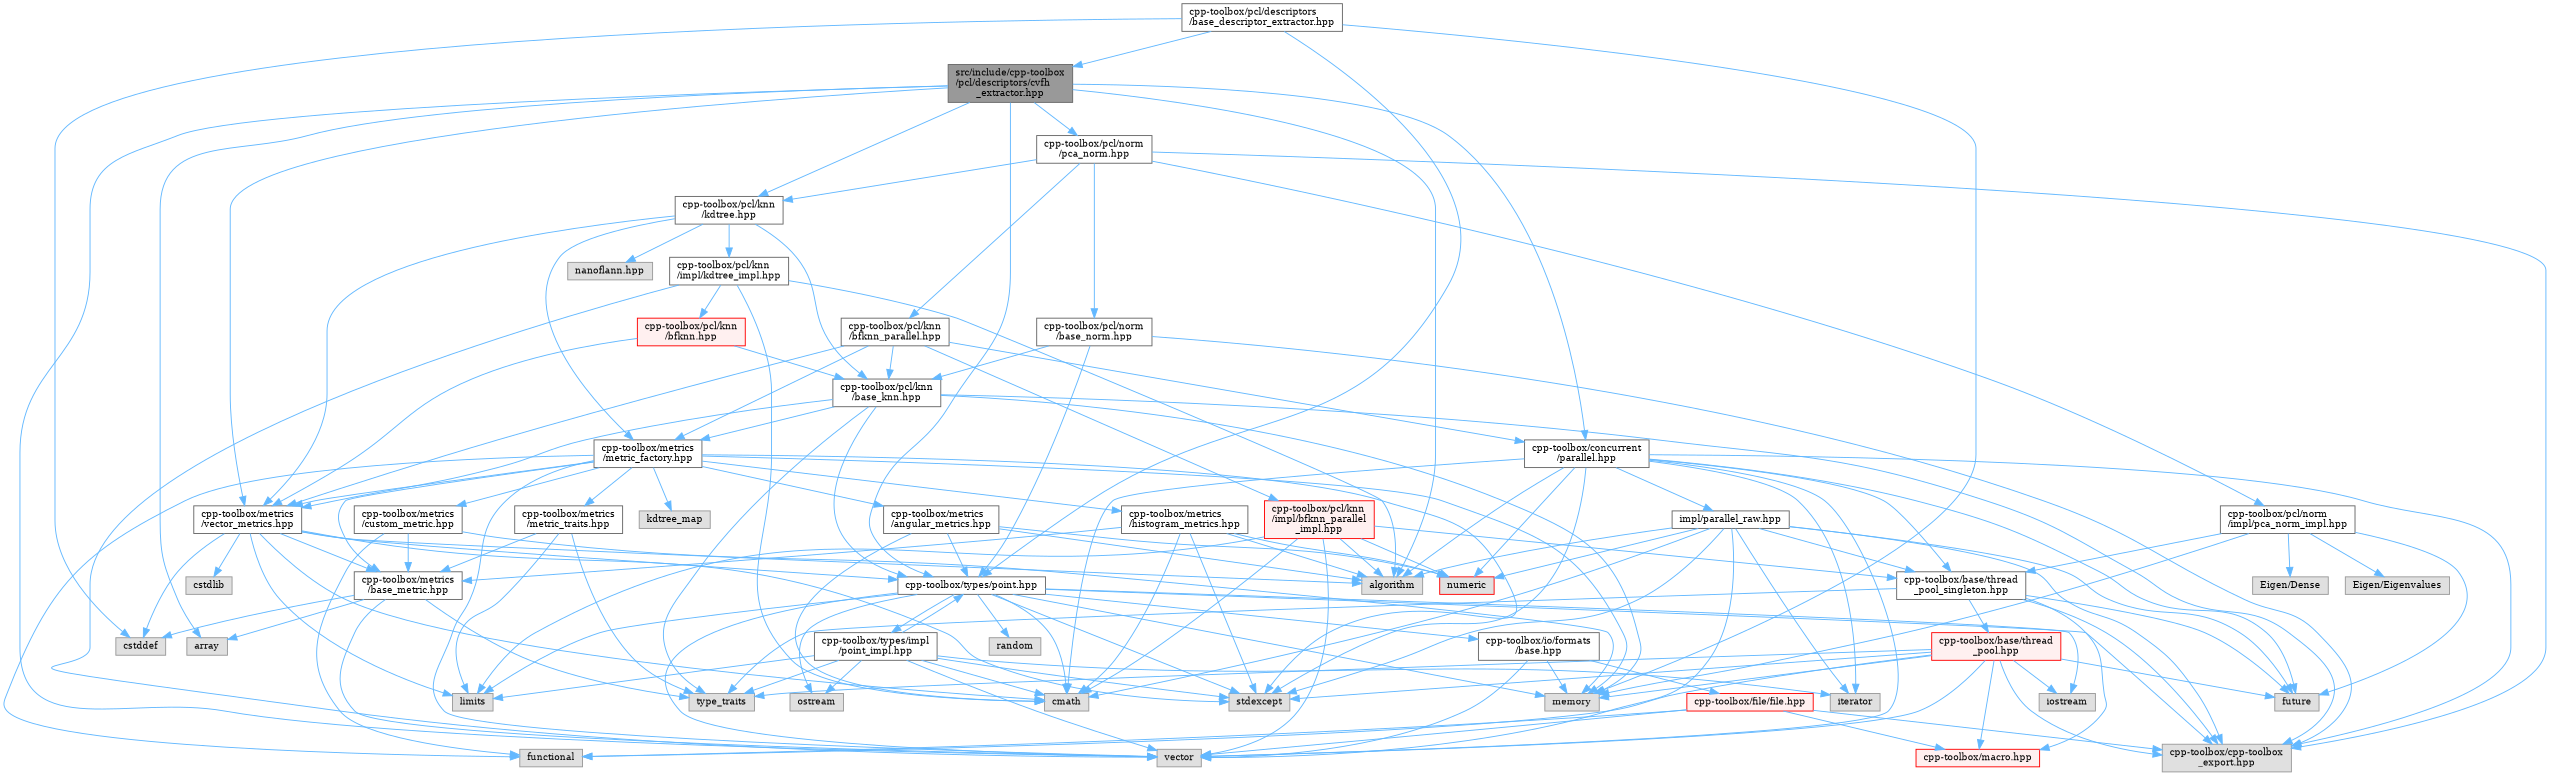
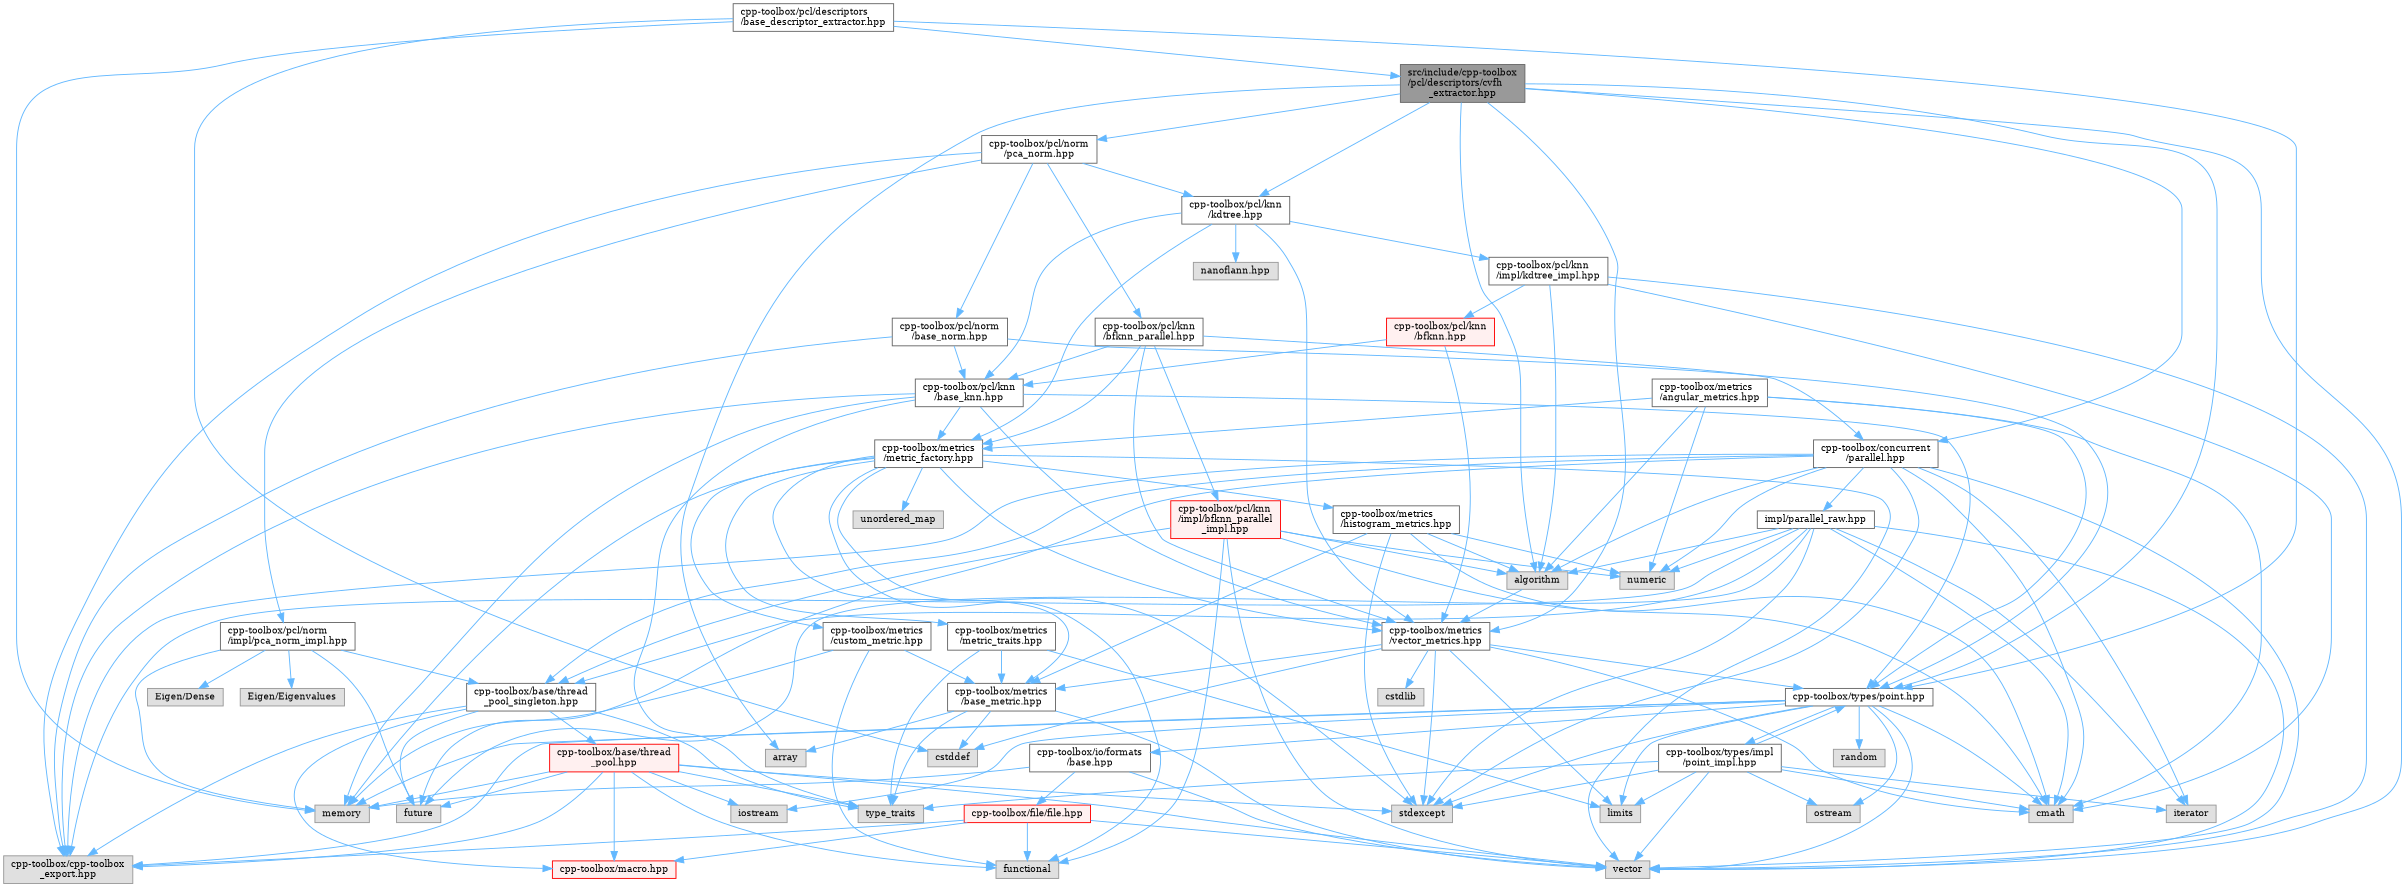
(788, 485) -> (1322, 423)
(675, 520) -> (898, 520)
(938, 552) -> (1199, 734)
(827, 561) -> (1486, 609)
(1467, 586) -> (1647, 581)
